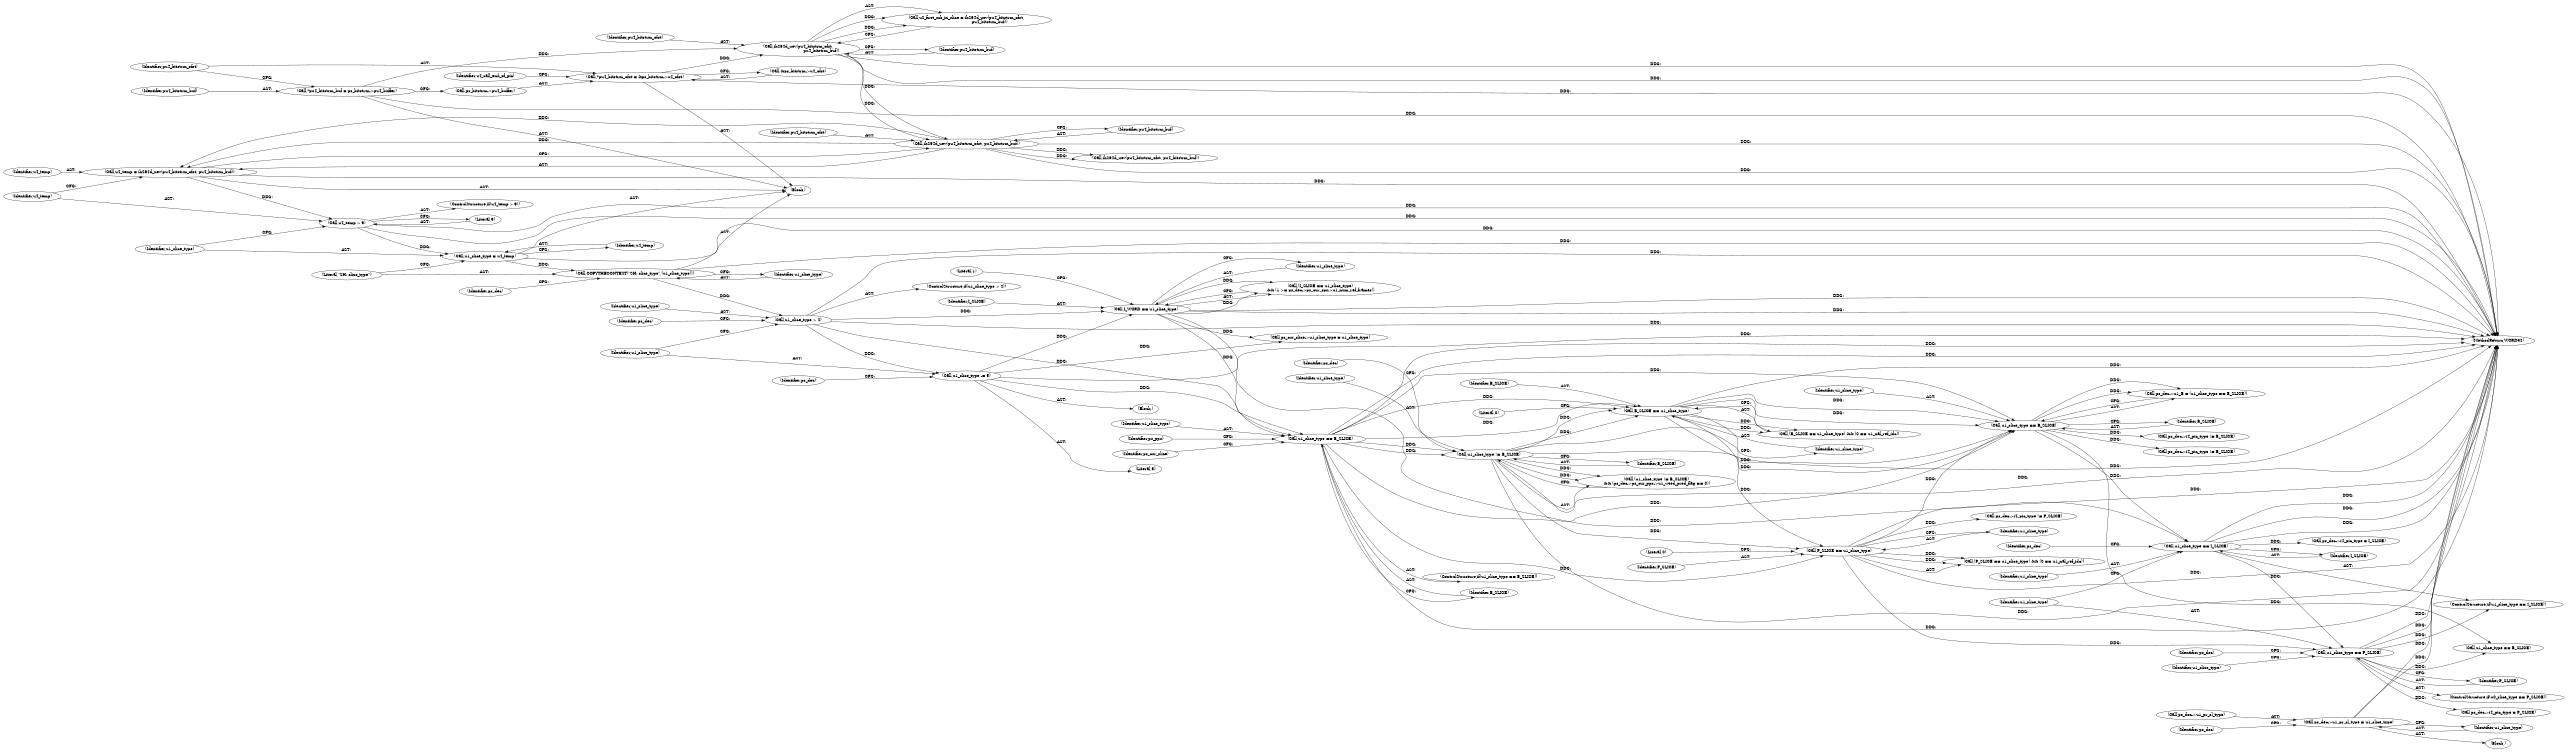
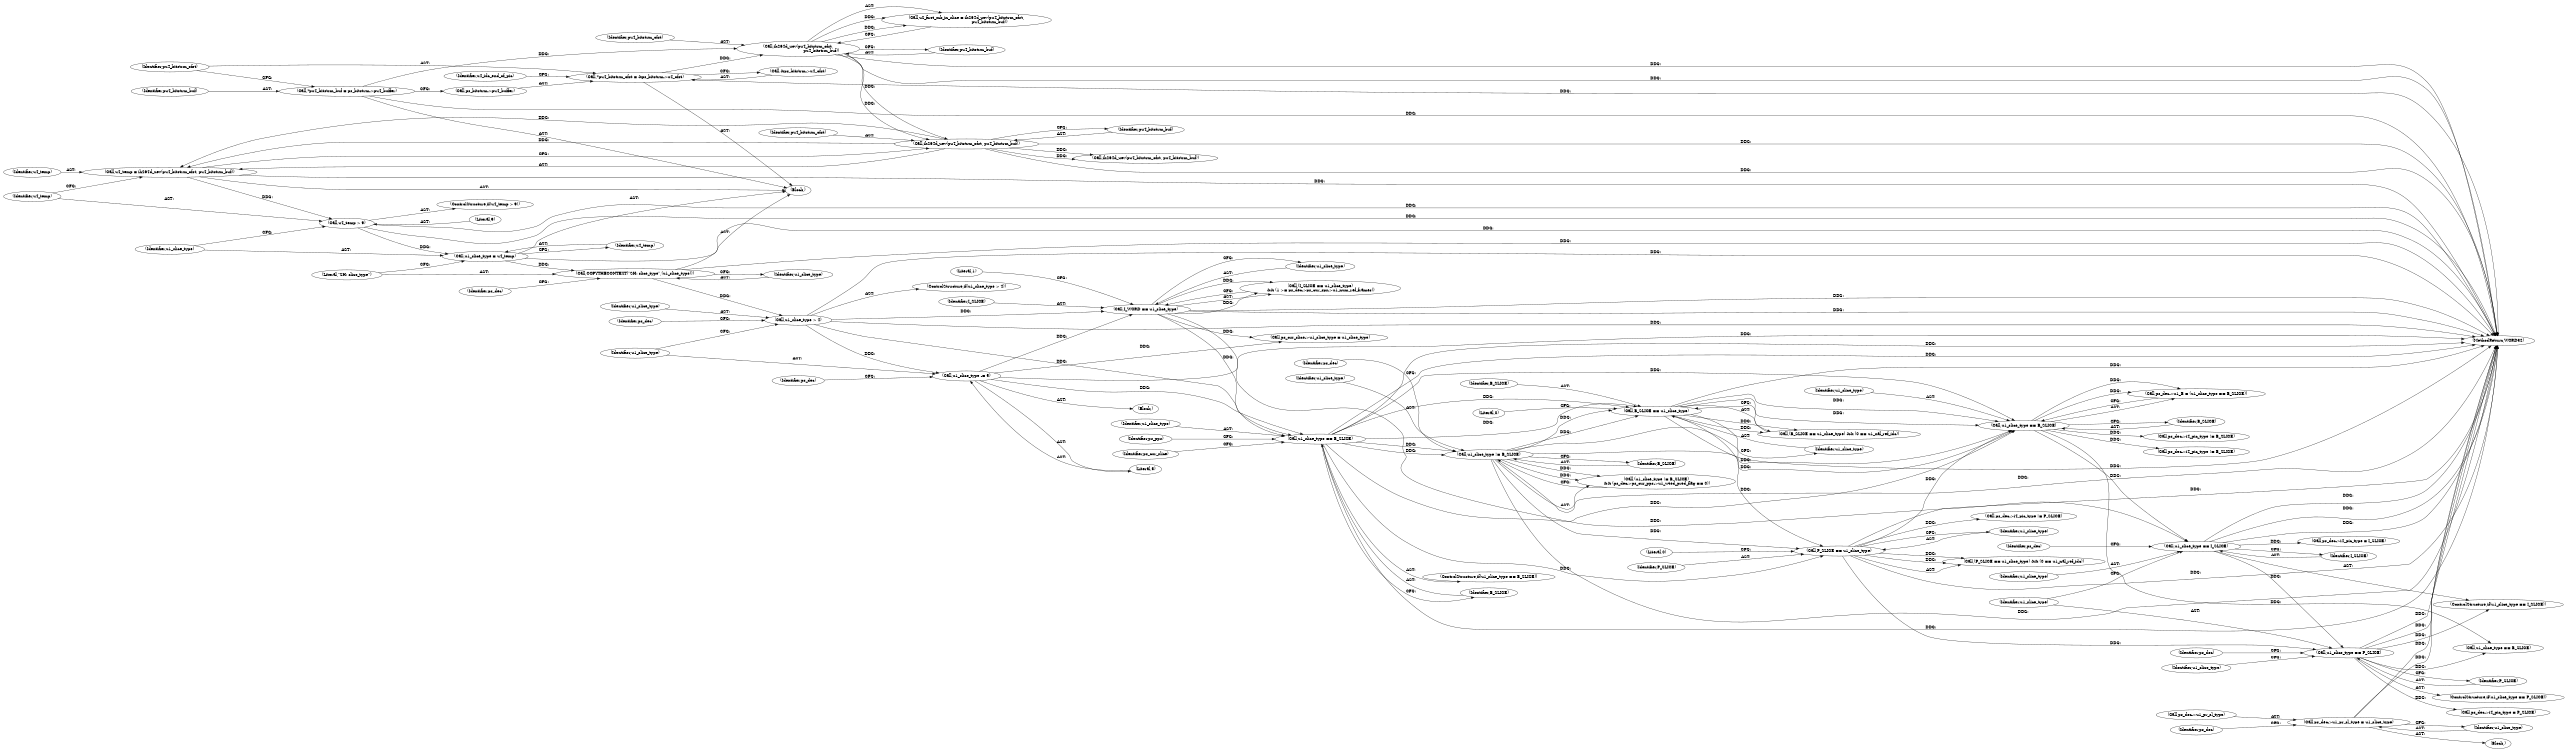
(485, 76) -> (485, 76)
(419, 219) -> none
none -> (1039, 450)
(2498, 698) -> (2498, 698)
